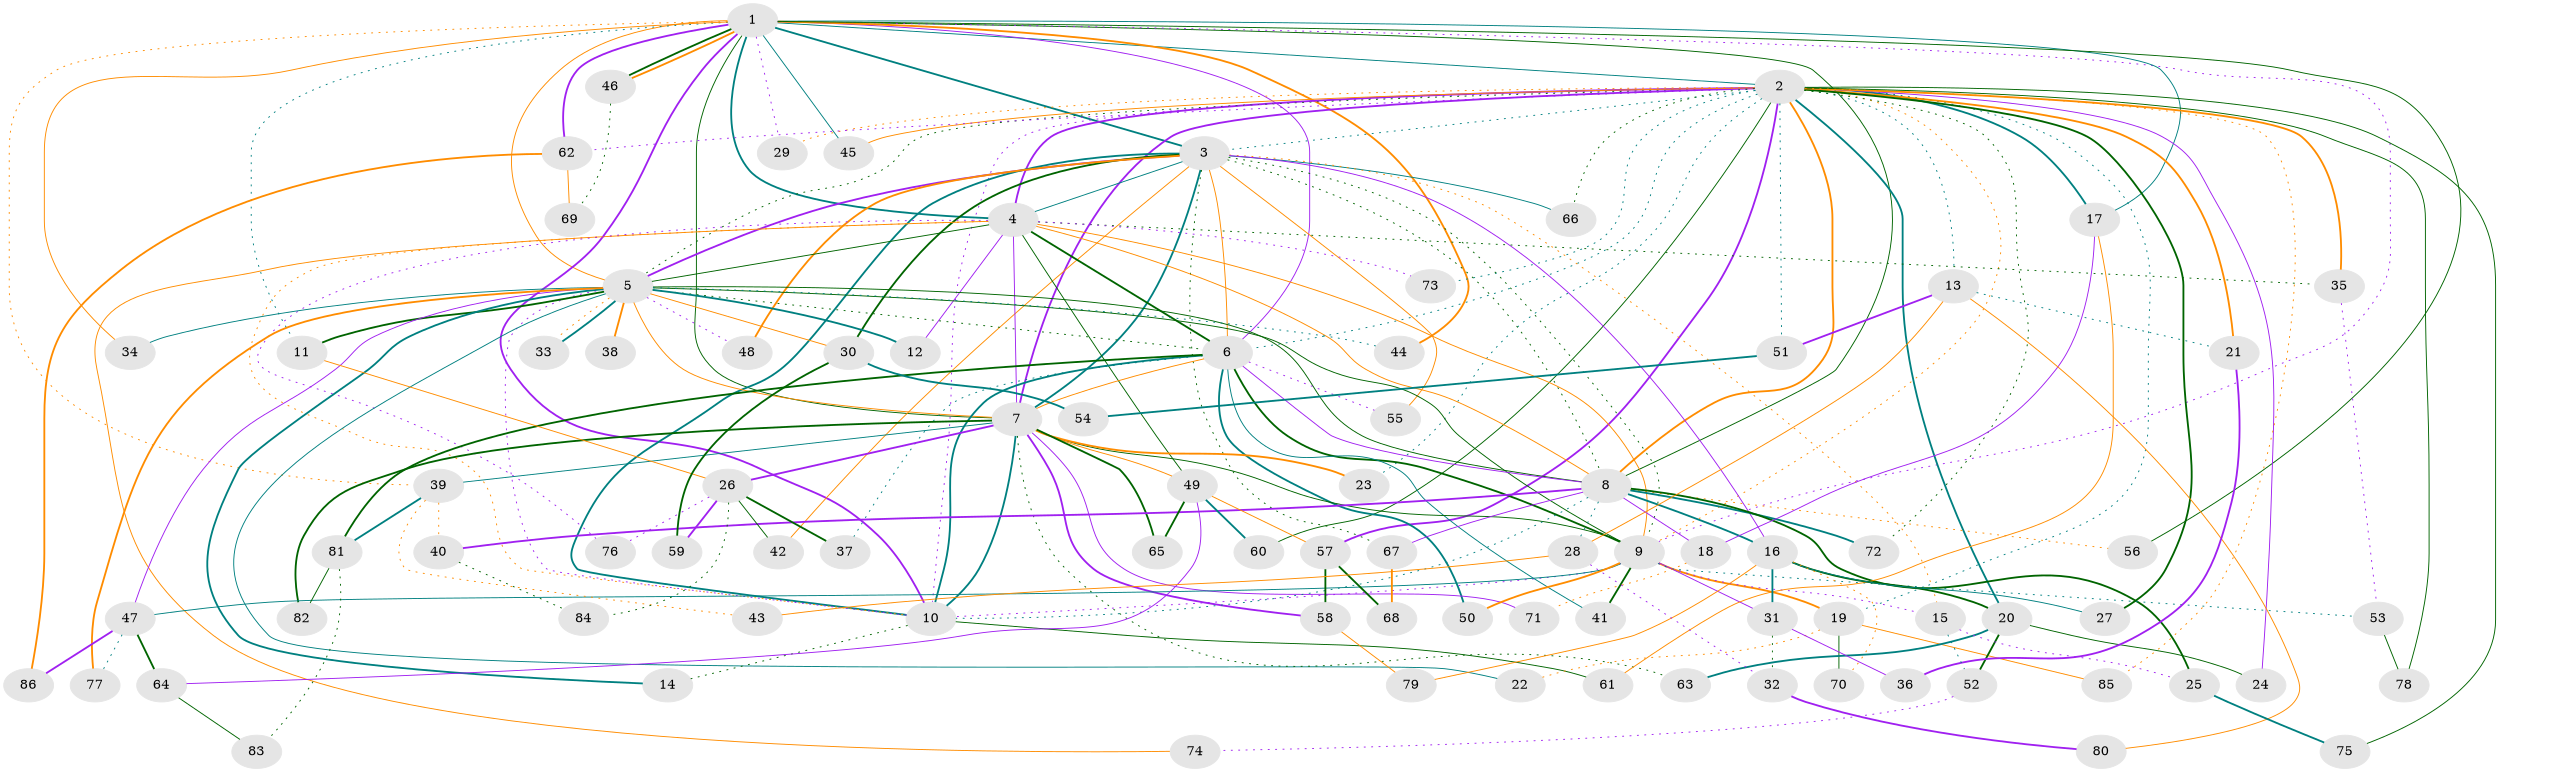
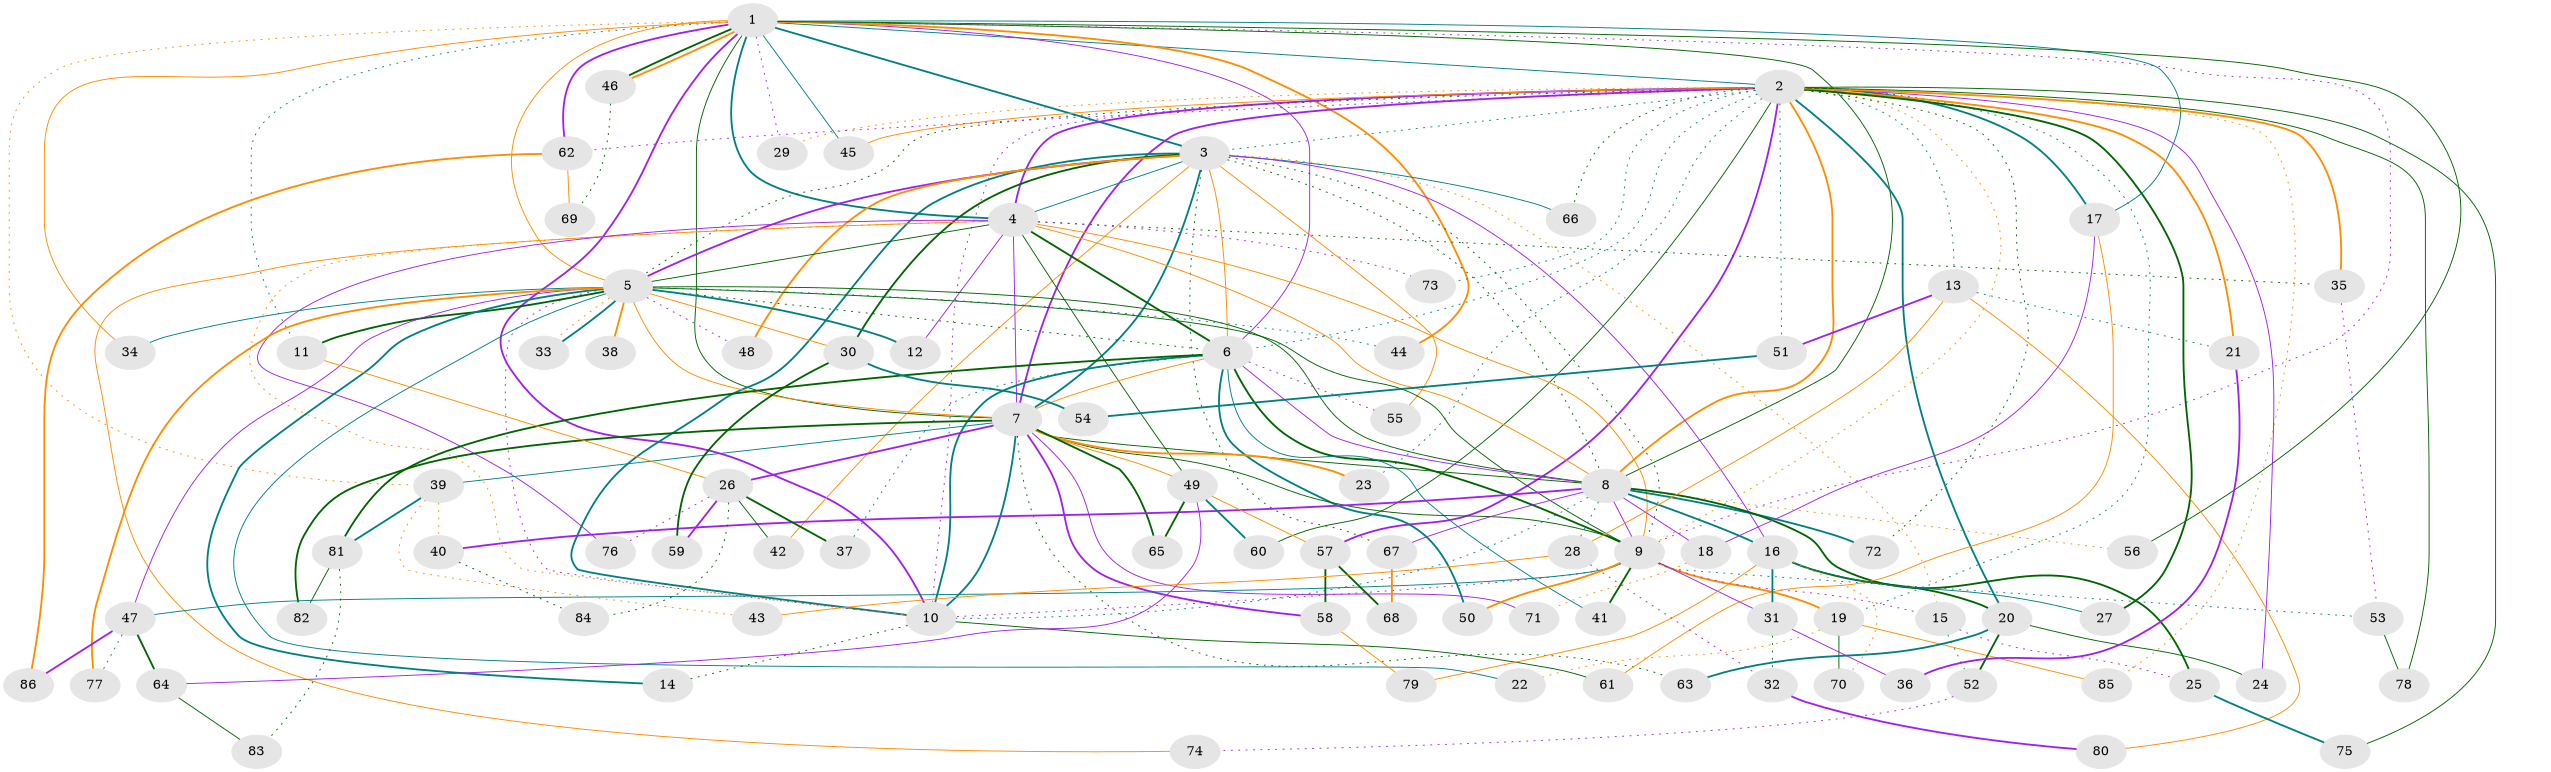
(415, 268) -> (415, 268)
none -> (1335, 463)
none -> (1622, 518)
